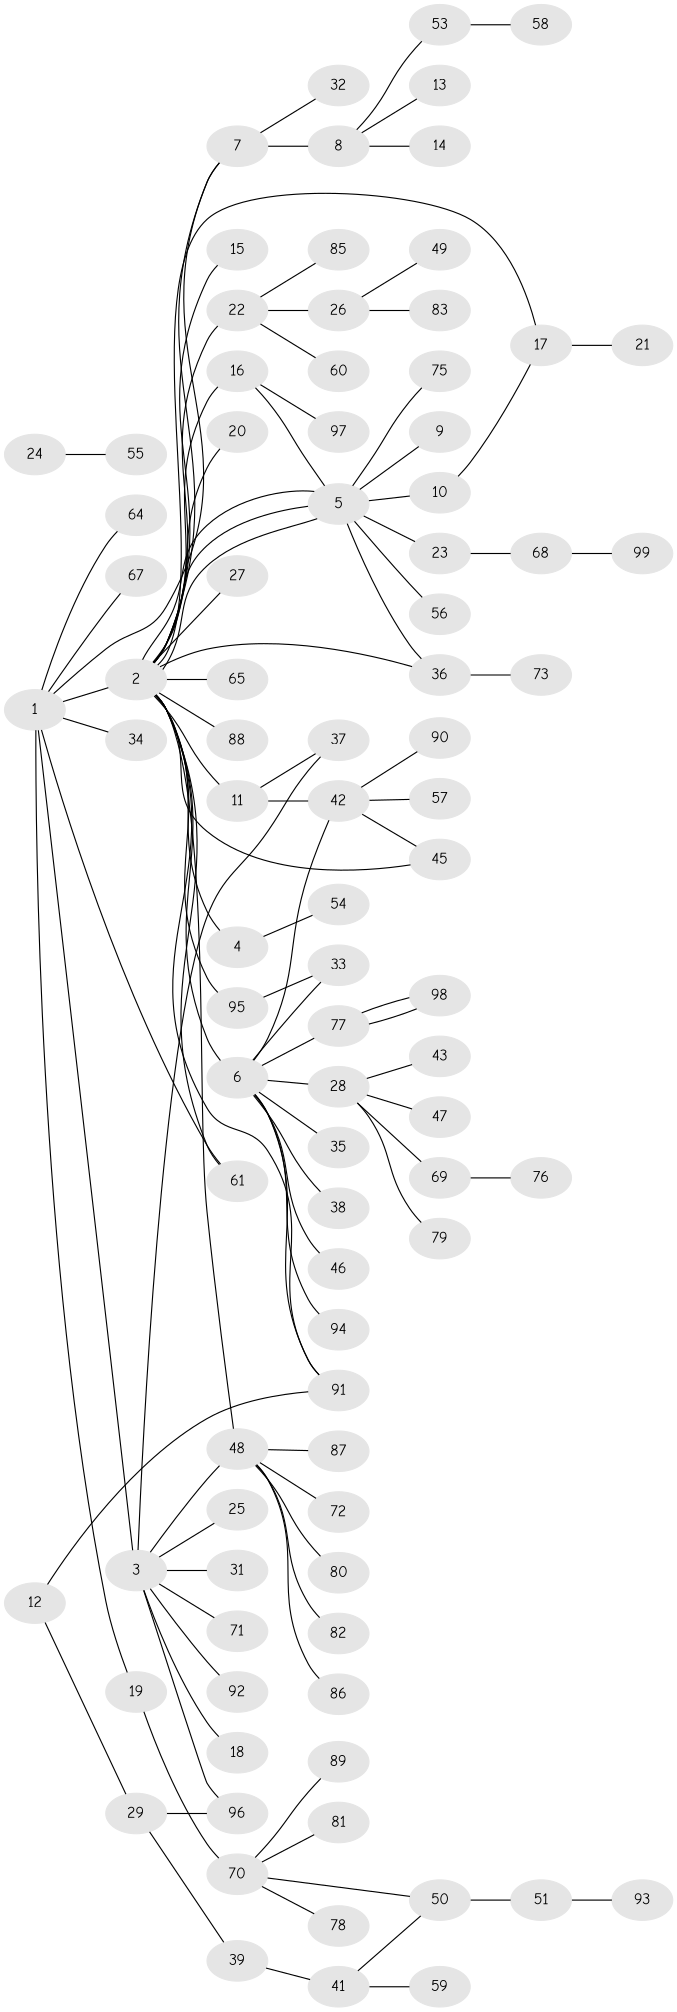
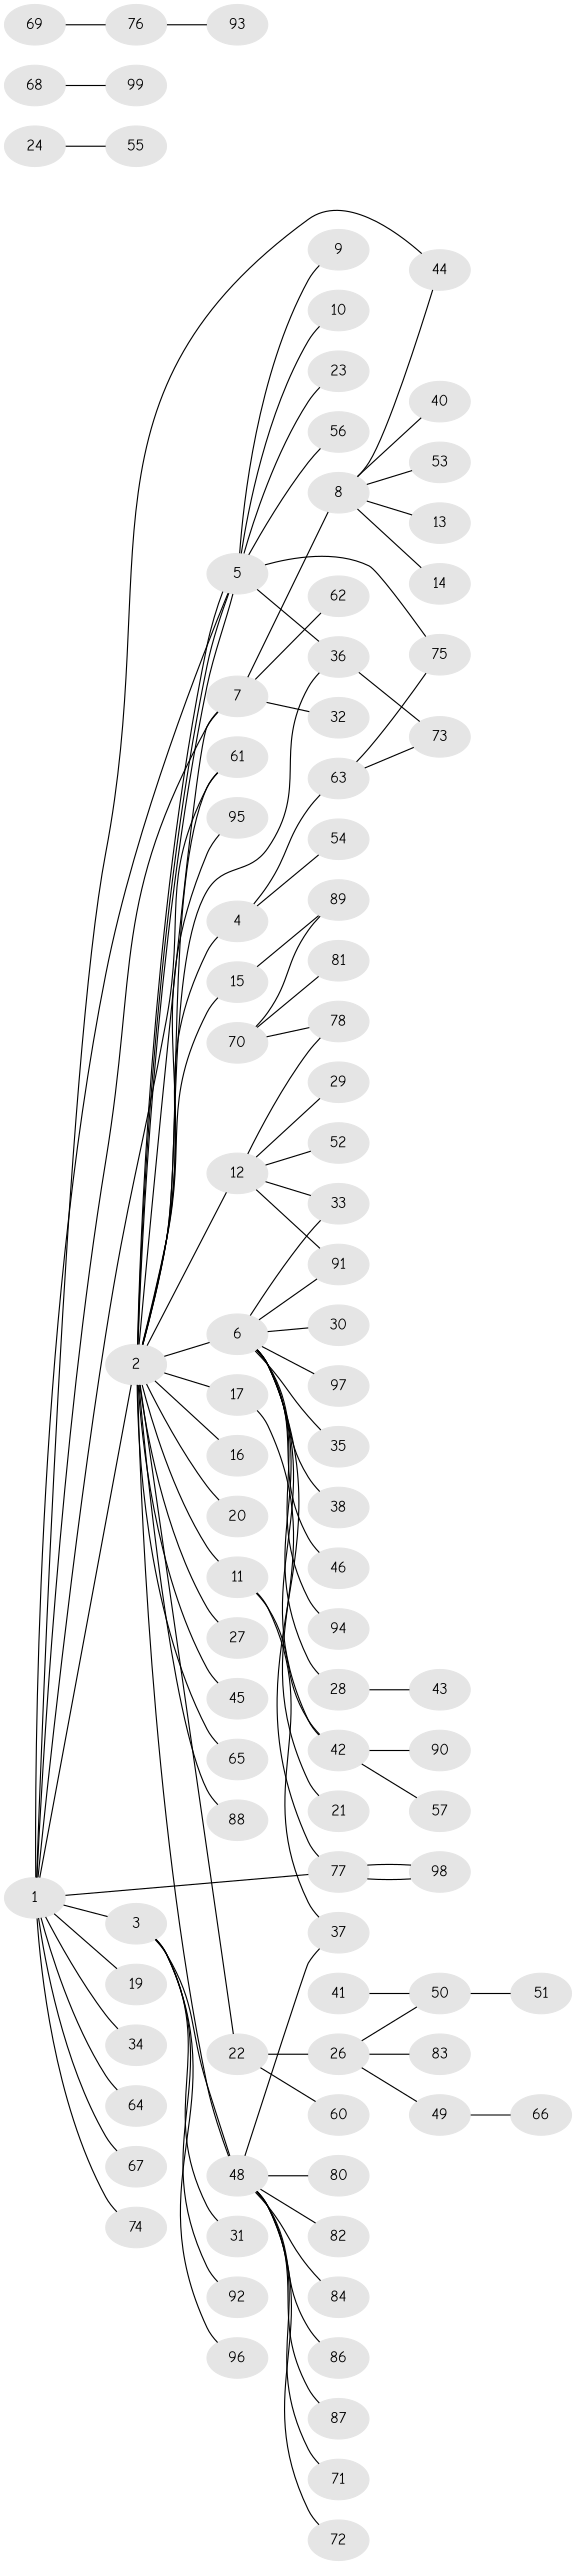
(541, 25) -> none
(339, 250) -> none
none -> (440, 270)
(288, 402) -> (288, 1360)
none -> (440, 402)
(497, 423) -> none
(291, 436) -> (85, 1095)
(491, 554) -> none
none -> (339, 596)
none -> (339, 778)
(389, 830) -> none
none -> (288, 941)
(294, 984) -> (288, 1189)
(173, 1001) -> (187, 1269)
none -> (281, 1094)
(440, 1117) -> none
(389, 1132) -> none
(168, 1133) -> (281, 2045)
none -> (339, 1143)
(440, 1239) -> none
none -> (339, 1325)
(237, 1510) -> none
(187, 1601) -> (288, 2328)
(237, 1753) -> none
(175, 1788) -> none
(180, 1814) -> none
none -> (187, 1885)
(339, 1887) -> (389, 2024)
(592, 1900) -> (187, 25)
(237, 1961) -> none
(440, 1987) -> none
none -> (541, 2115)
none -> (136, 2228)
none -> (339, 2297)
